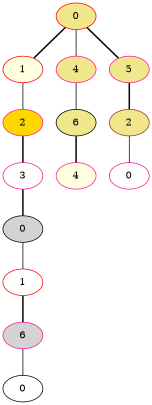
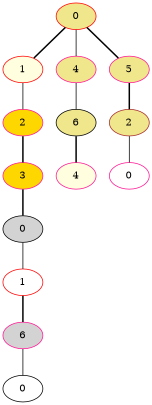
(23, 176) -> (23, 176)
